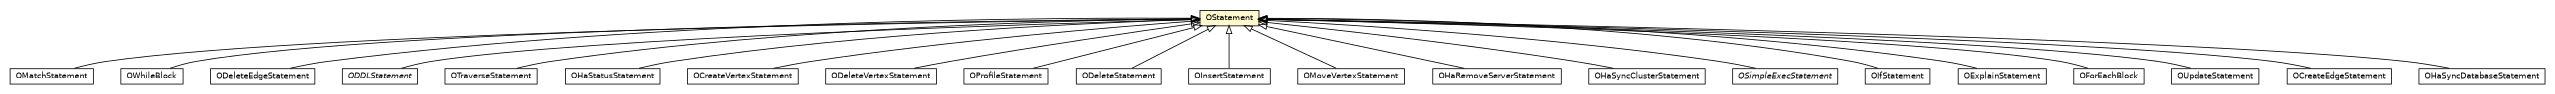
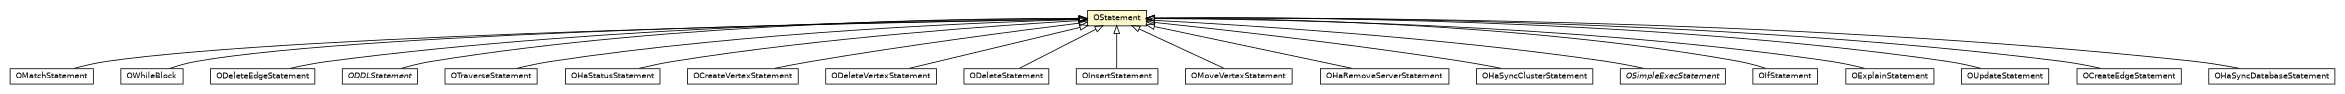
(1006, 76) -> none
(2109, 76) -> none
